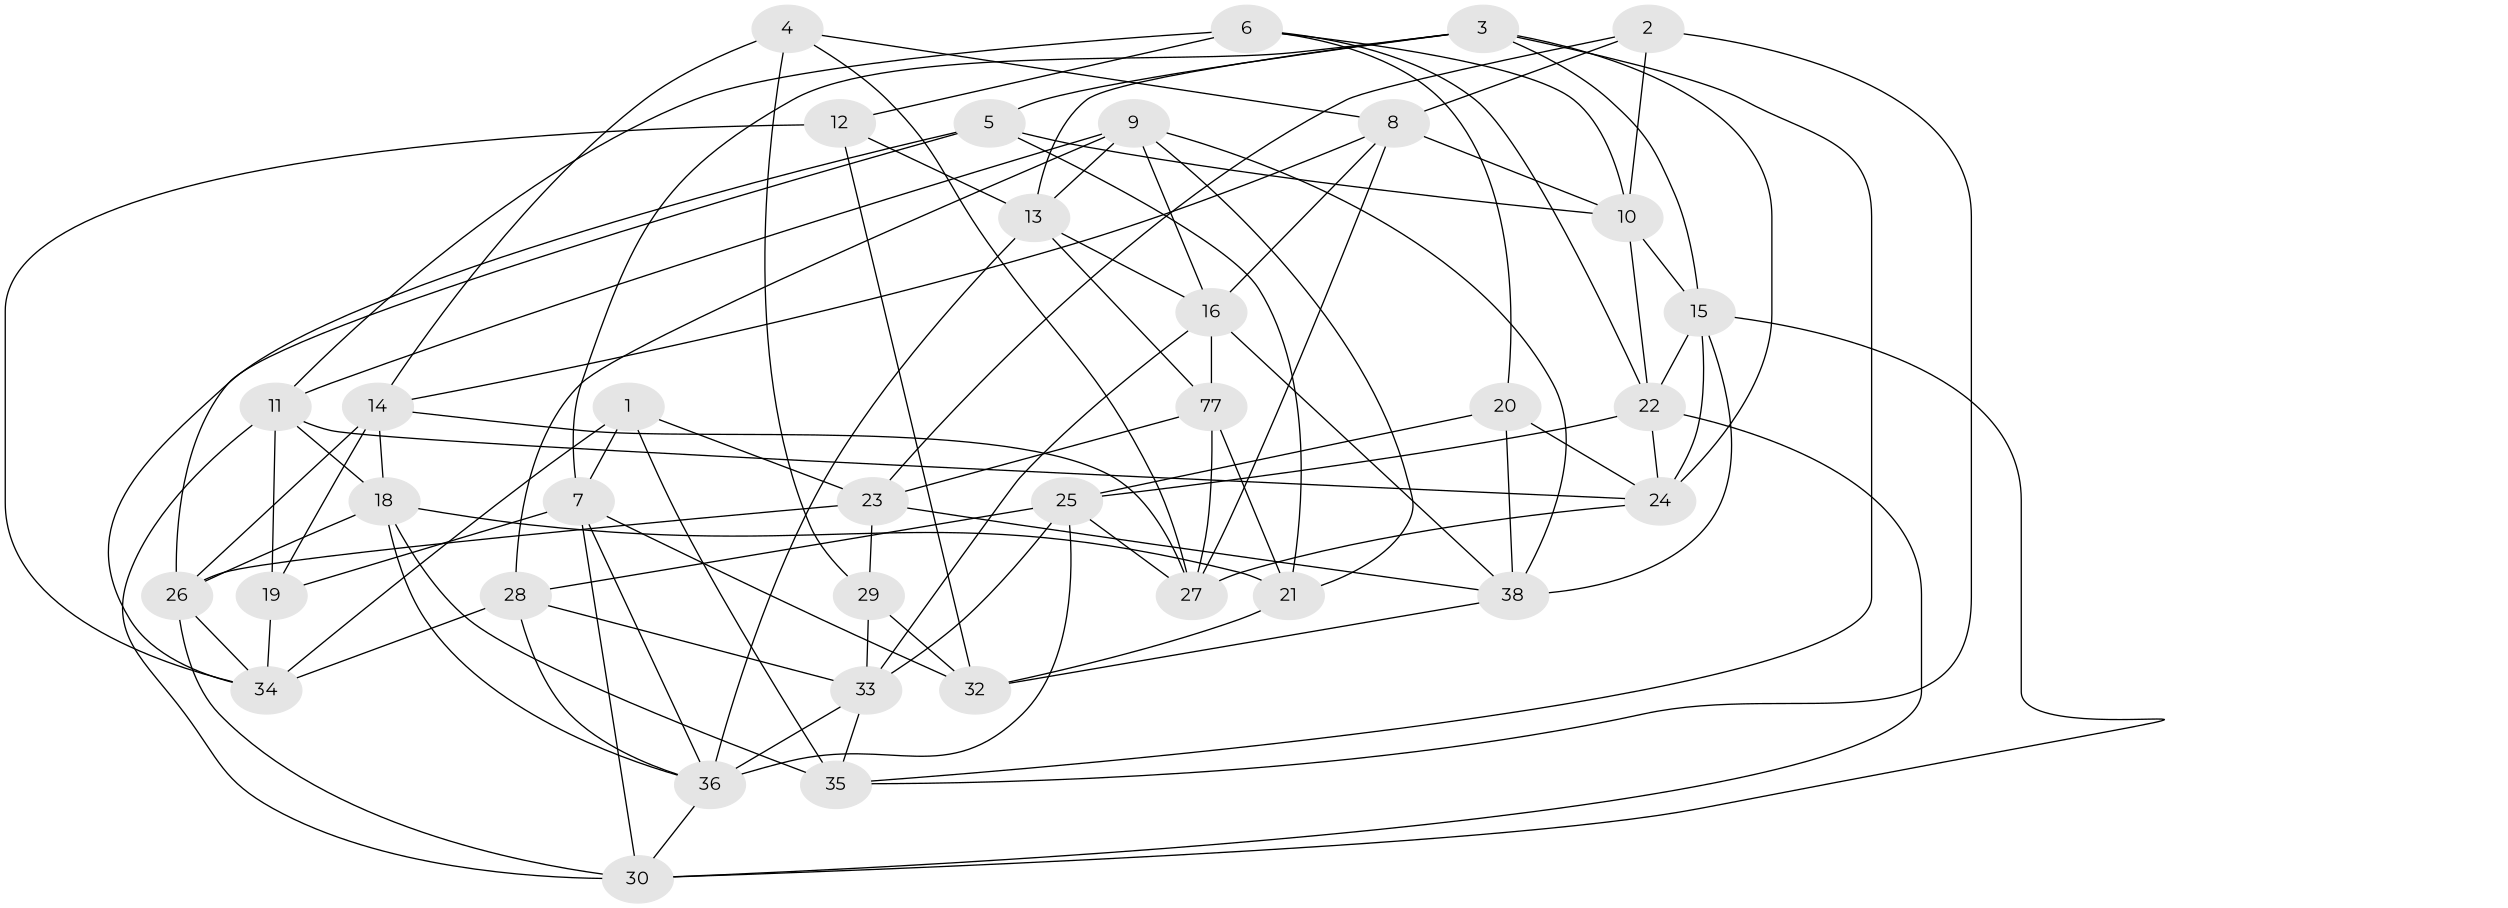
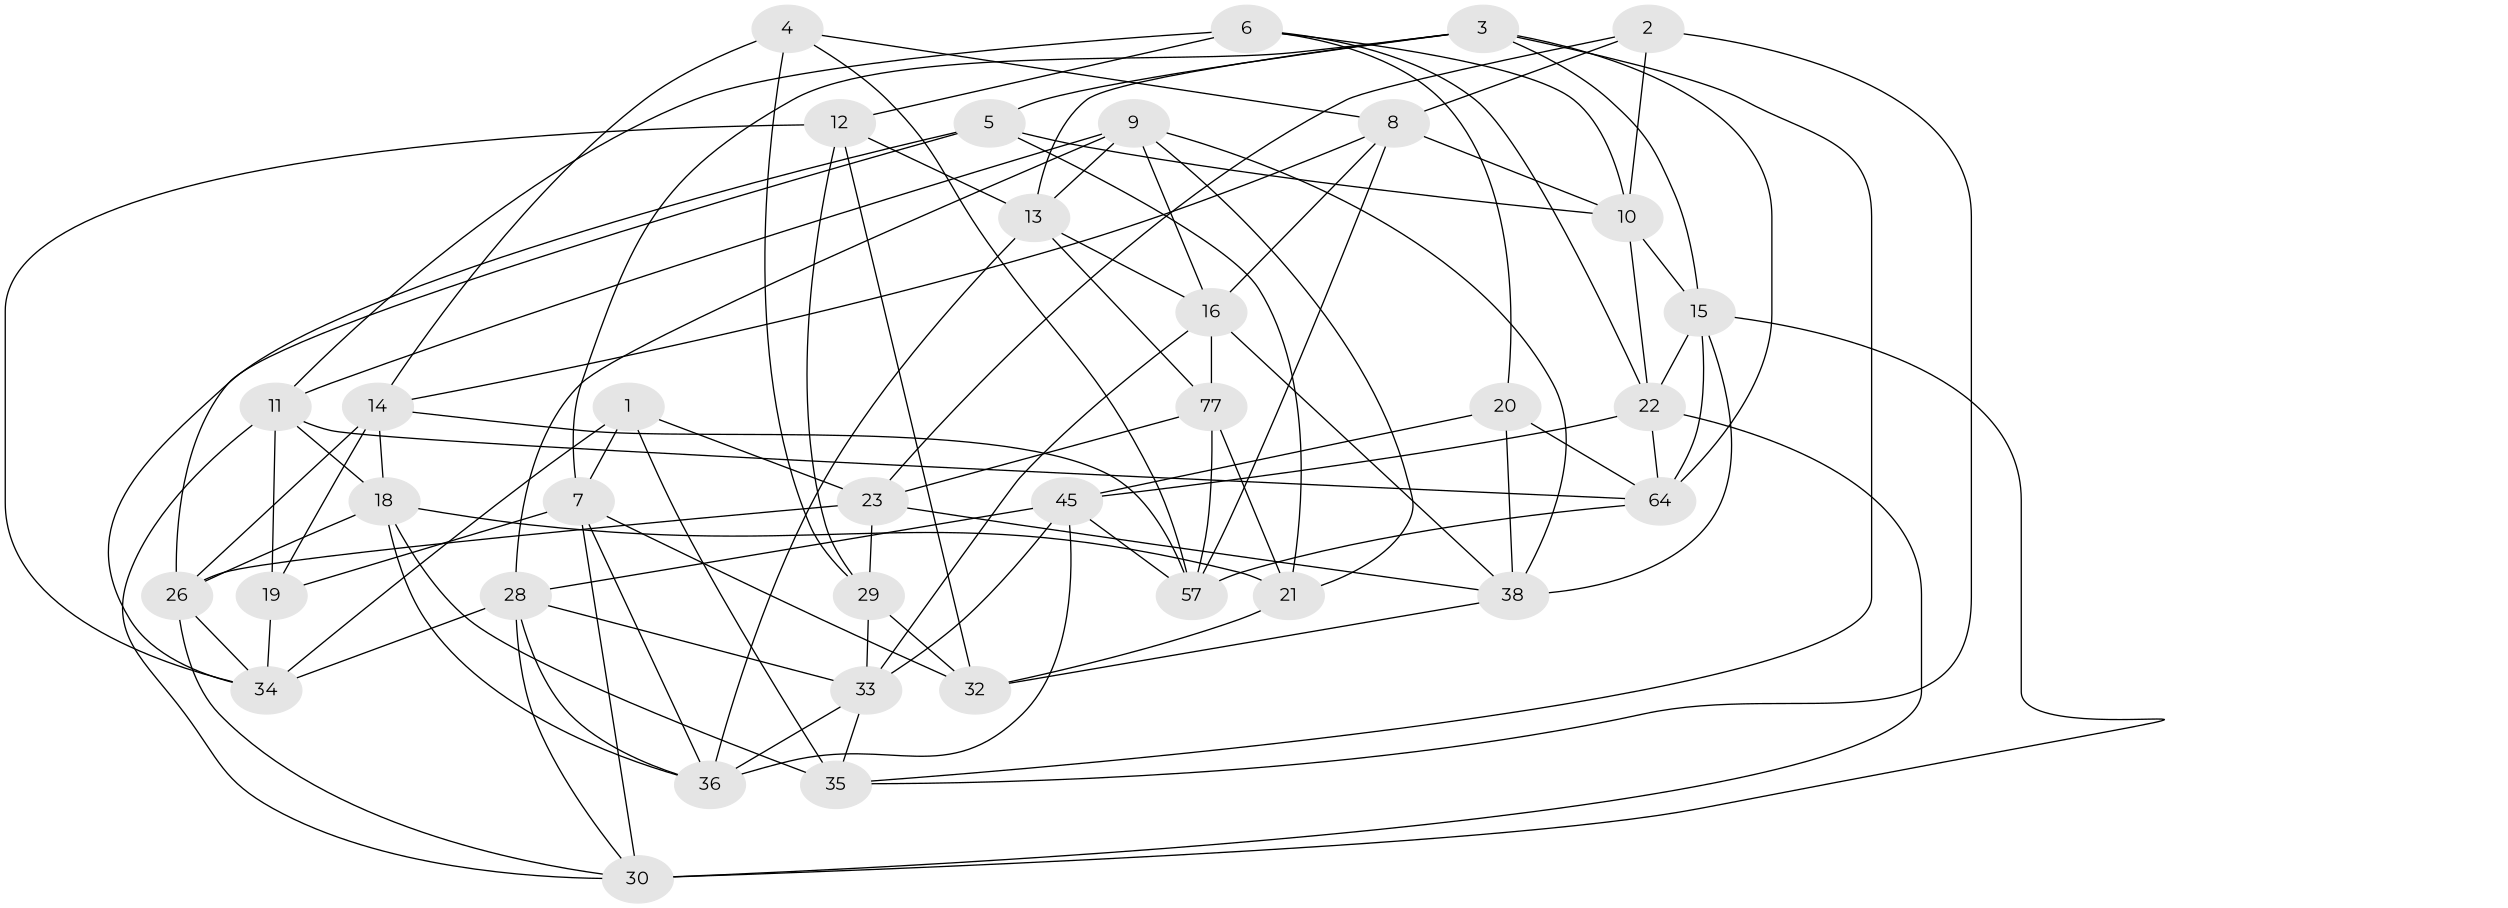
none -> (807, 364)
(1067, 501) -> (1067, 501)
(1660, 501) -> (1660, 501)
(1192, 596) -> (1192, 596)
(674, 832) -> (548, 748)
